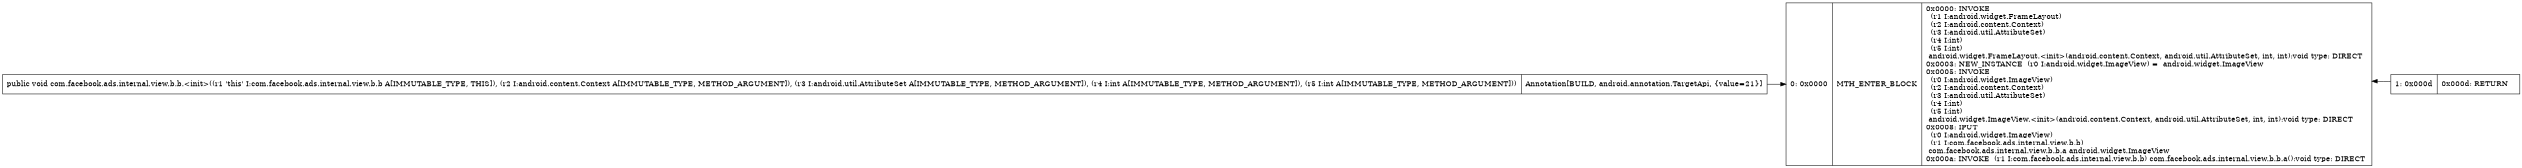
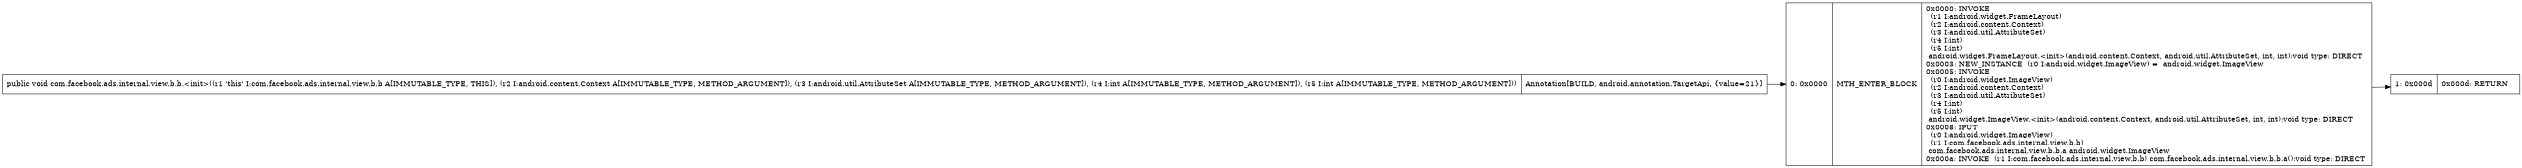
(2384, 81) -> (2379, 87)
